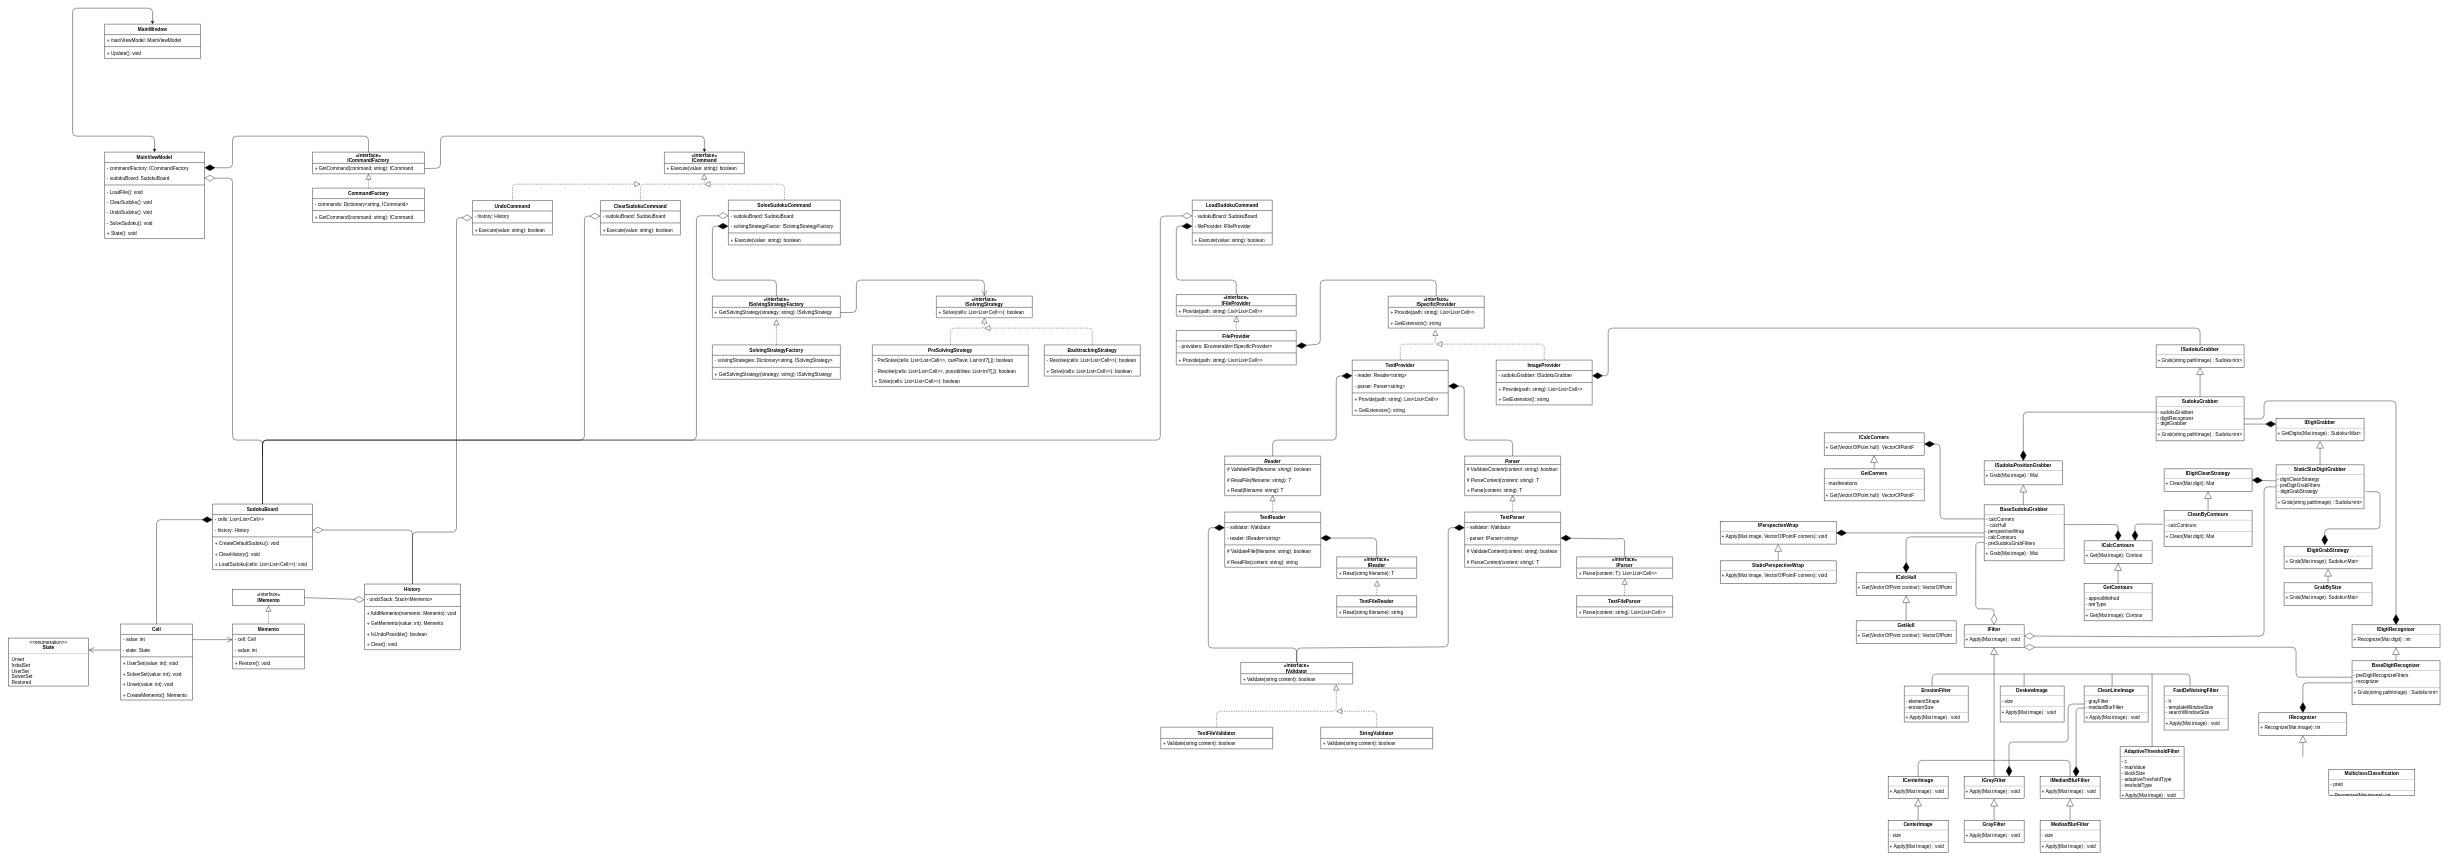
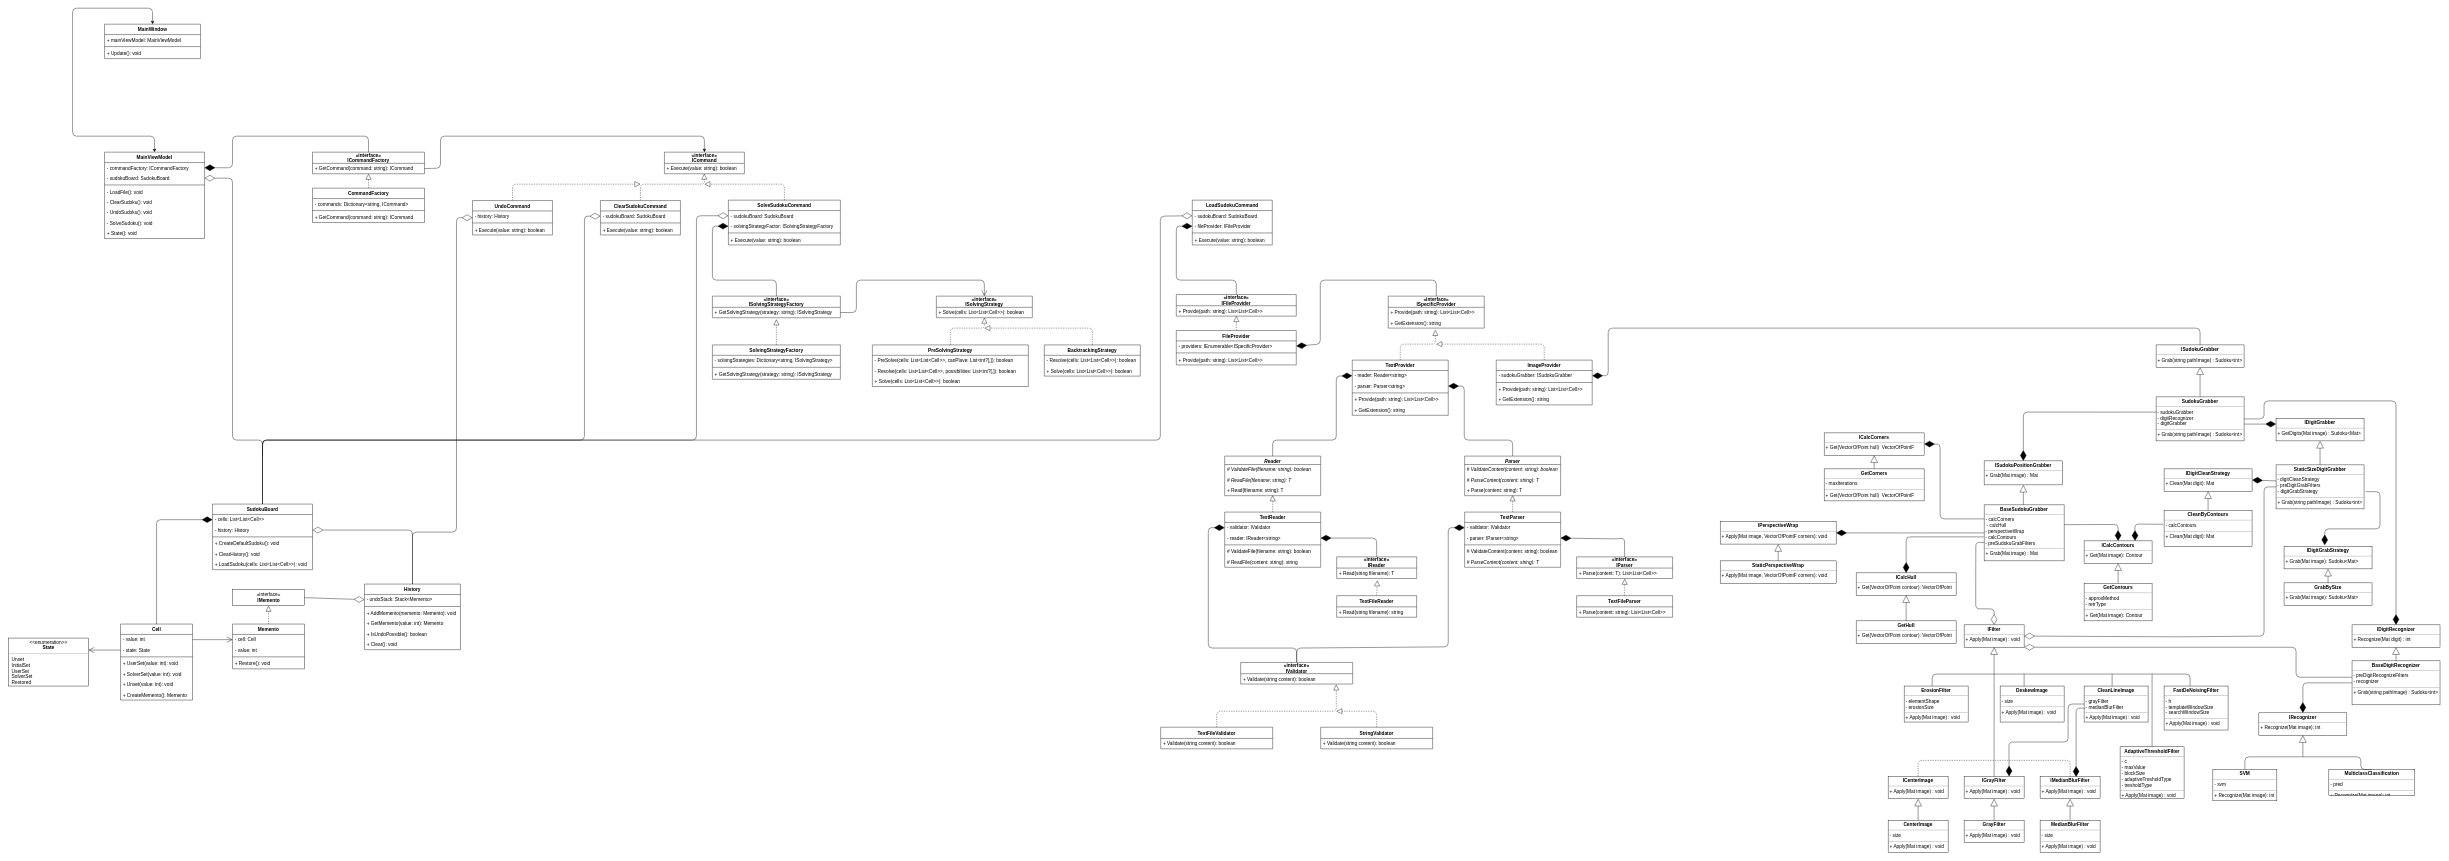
(1992, 761) -> (1992, 761)
none -> (2245, 769)
none -> (2245, 785)
